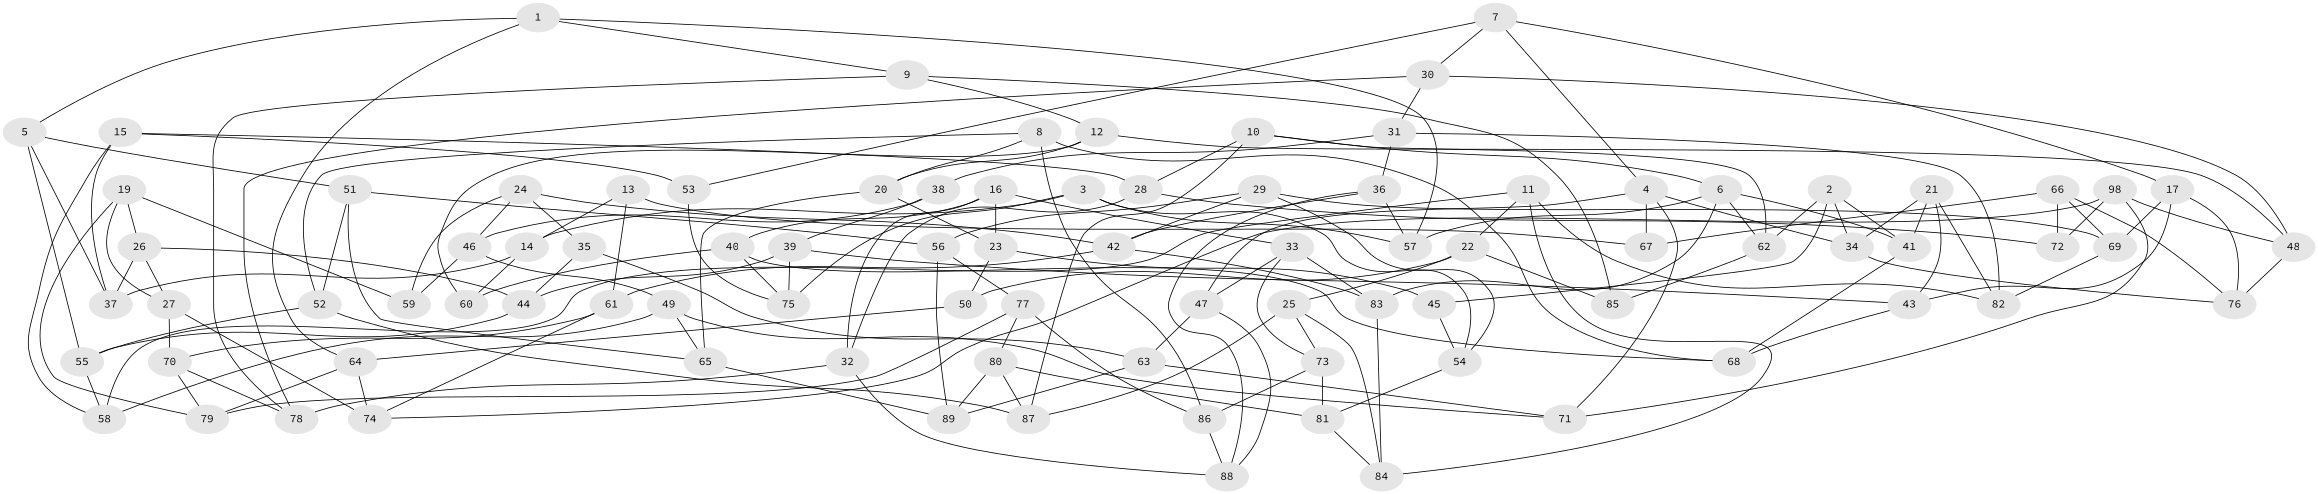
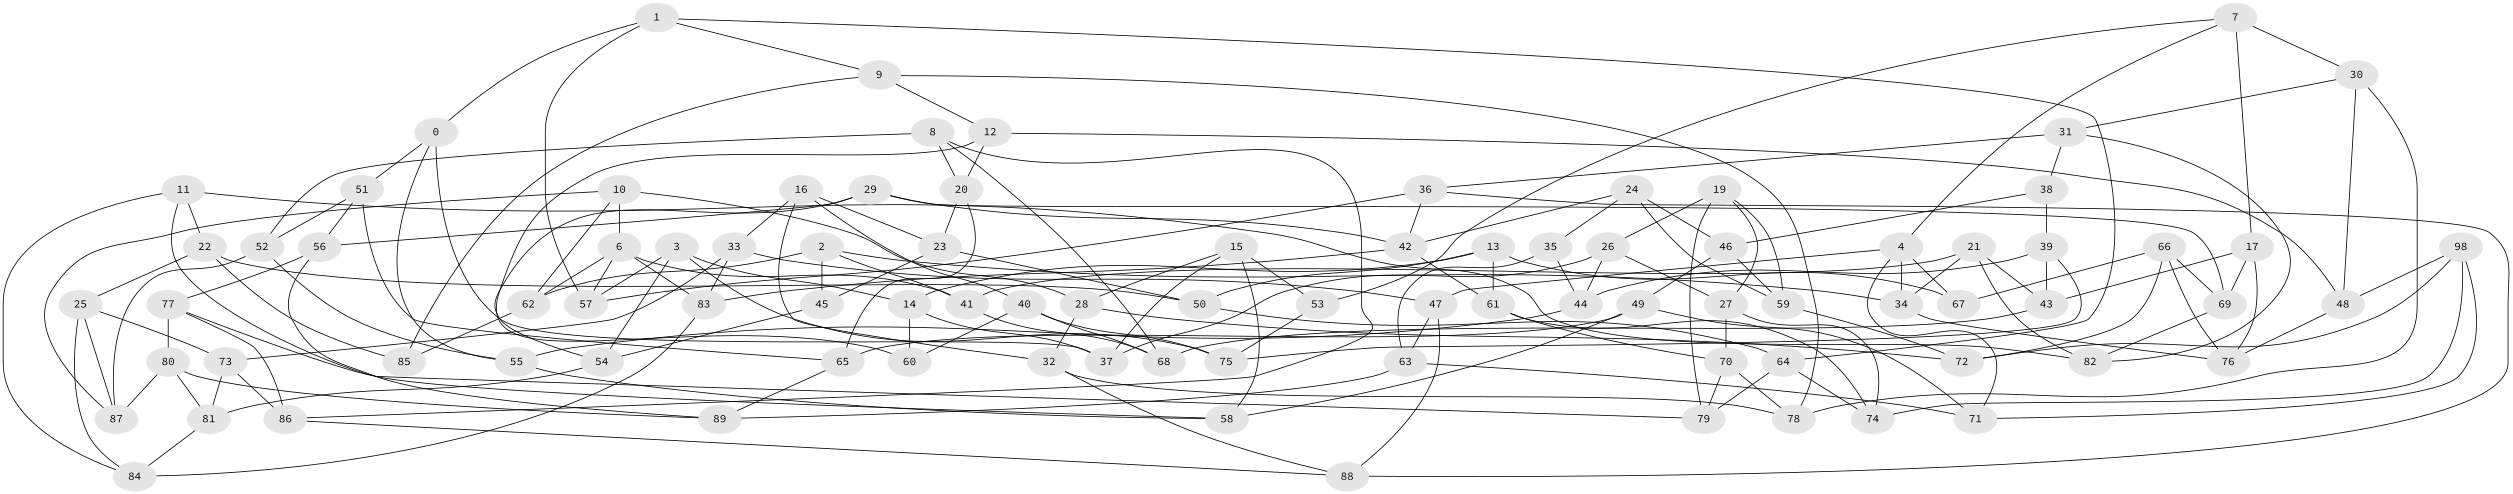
(25, 132) -> (436, 132)
none -> (1345, 272)
none -> (1878, 331)
